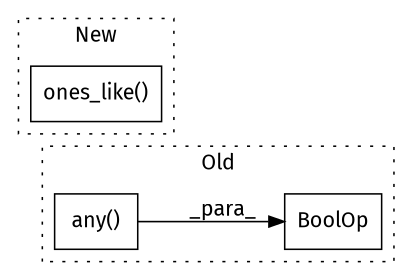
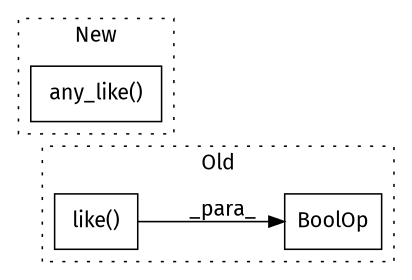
(96, 94) -> (96, 94)
(96, 222) -> (96, 222)
